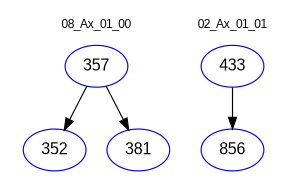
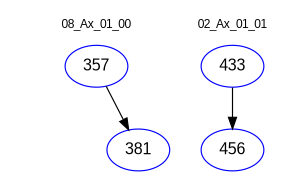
(55, 150) -> none
(233, 150) -> (233, 150)
